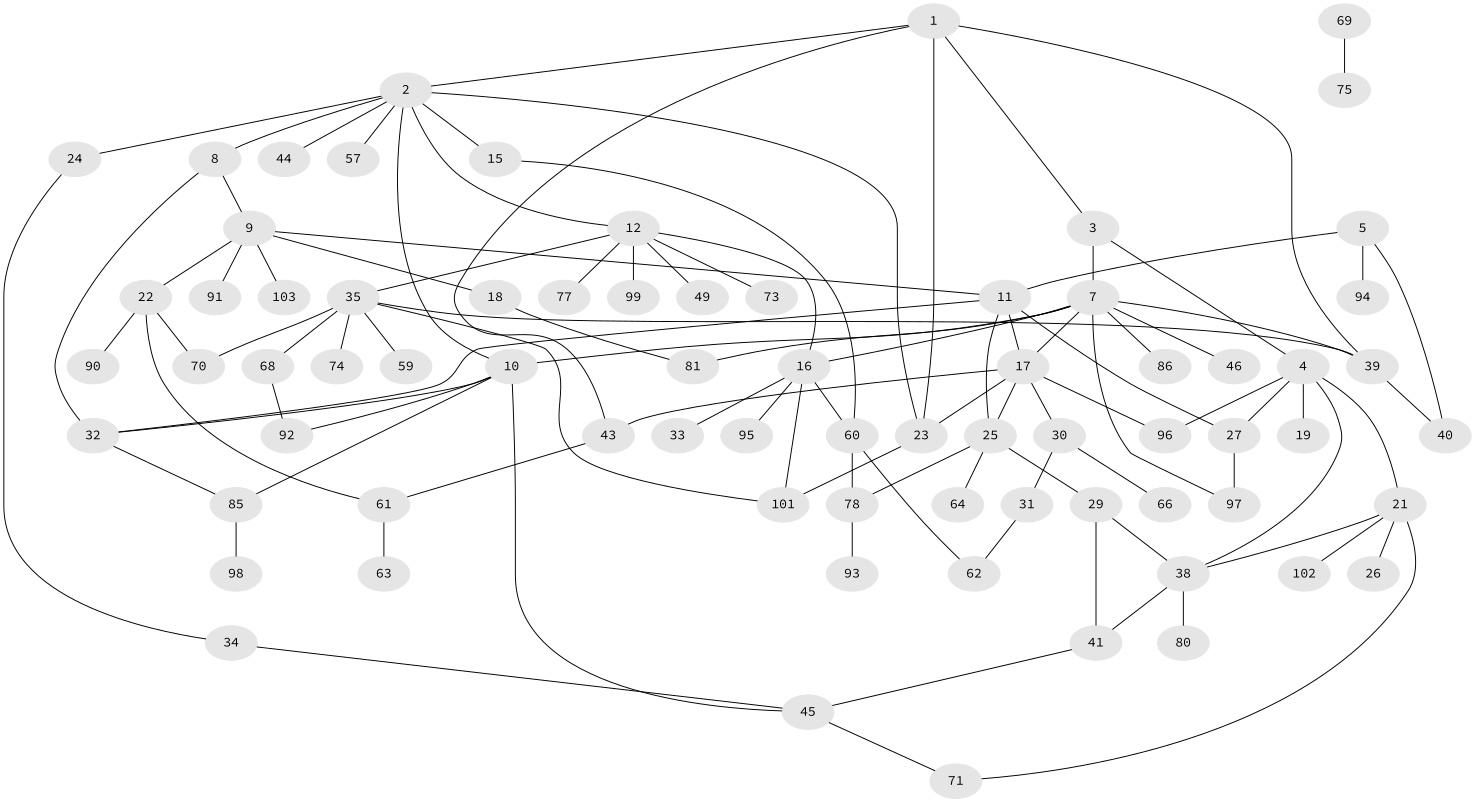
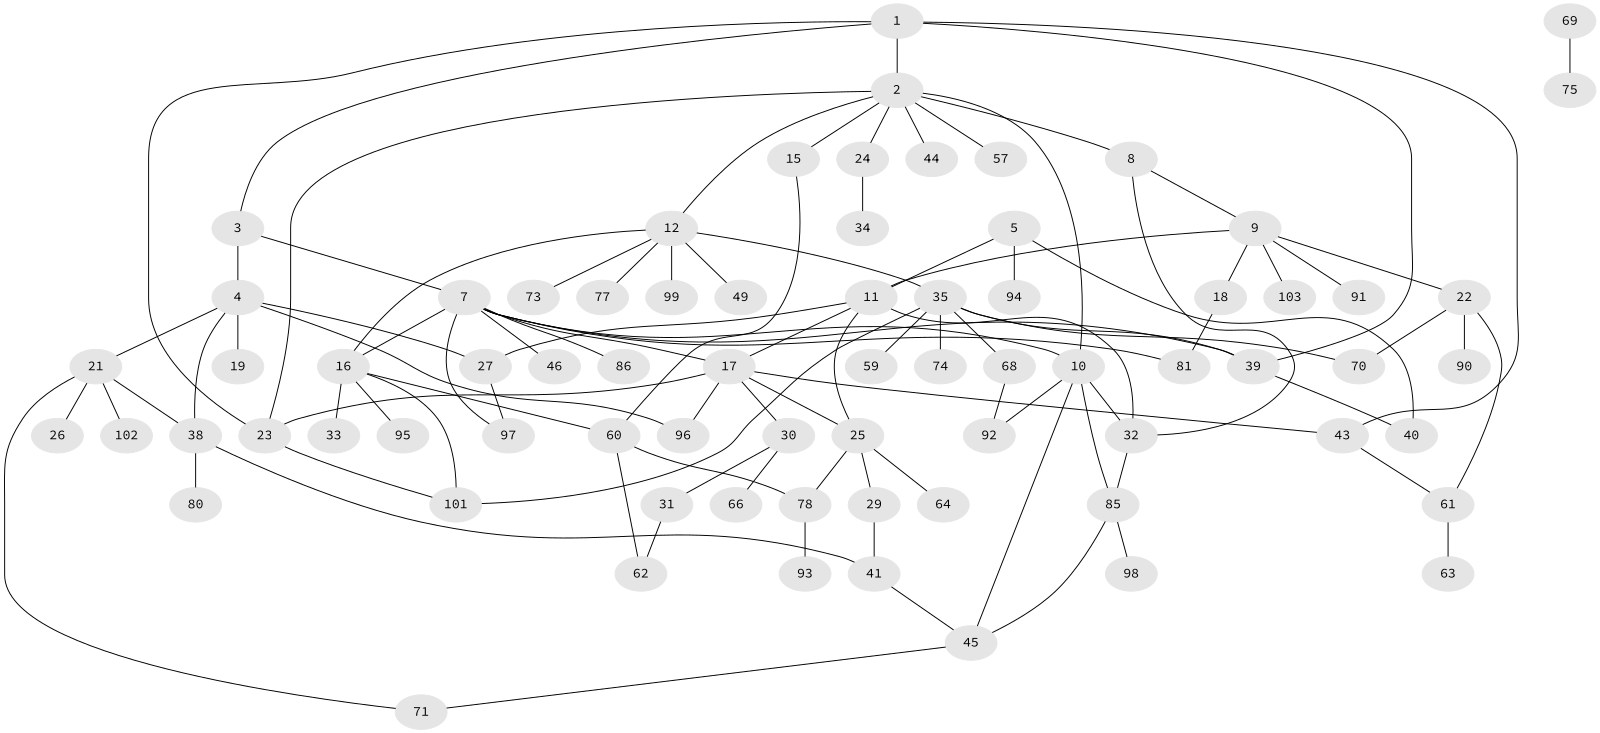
(1140, 539) -> none
(520, 678) -> (1059, 588)
